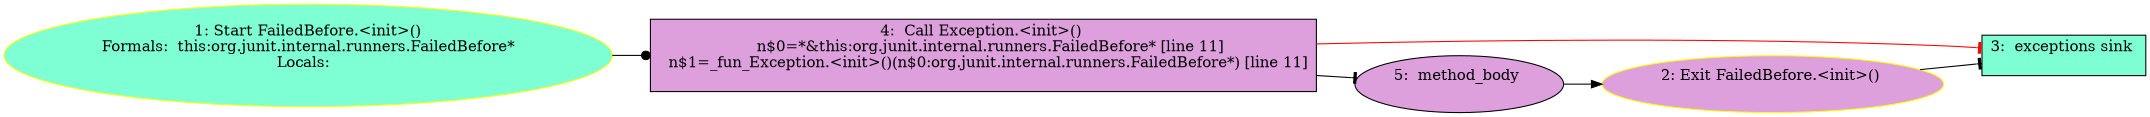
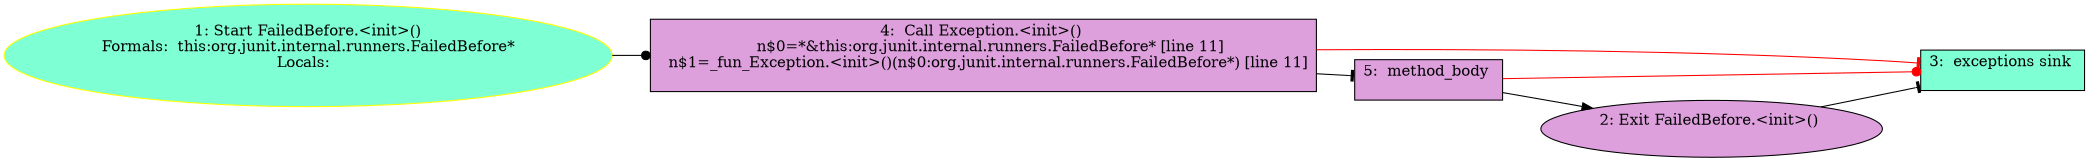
none -> (1707, 75)
(1459, 84) -> (1429, 80)
(1773, 84) -> (1712, 129)
